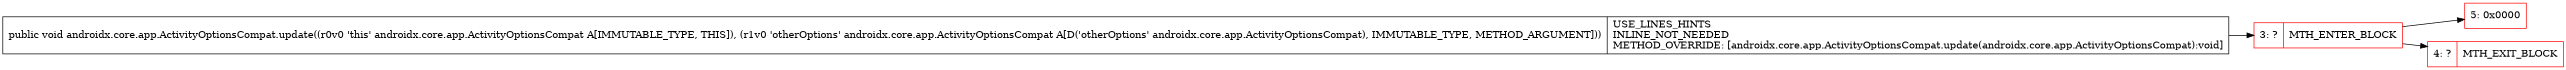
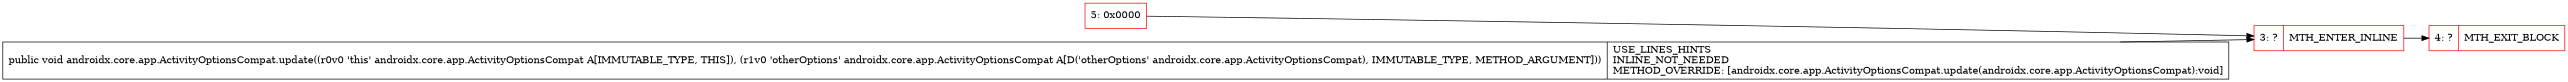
(2430, 23) -> (1697, 25)
(2343, 35) -> (2344, 38)
